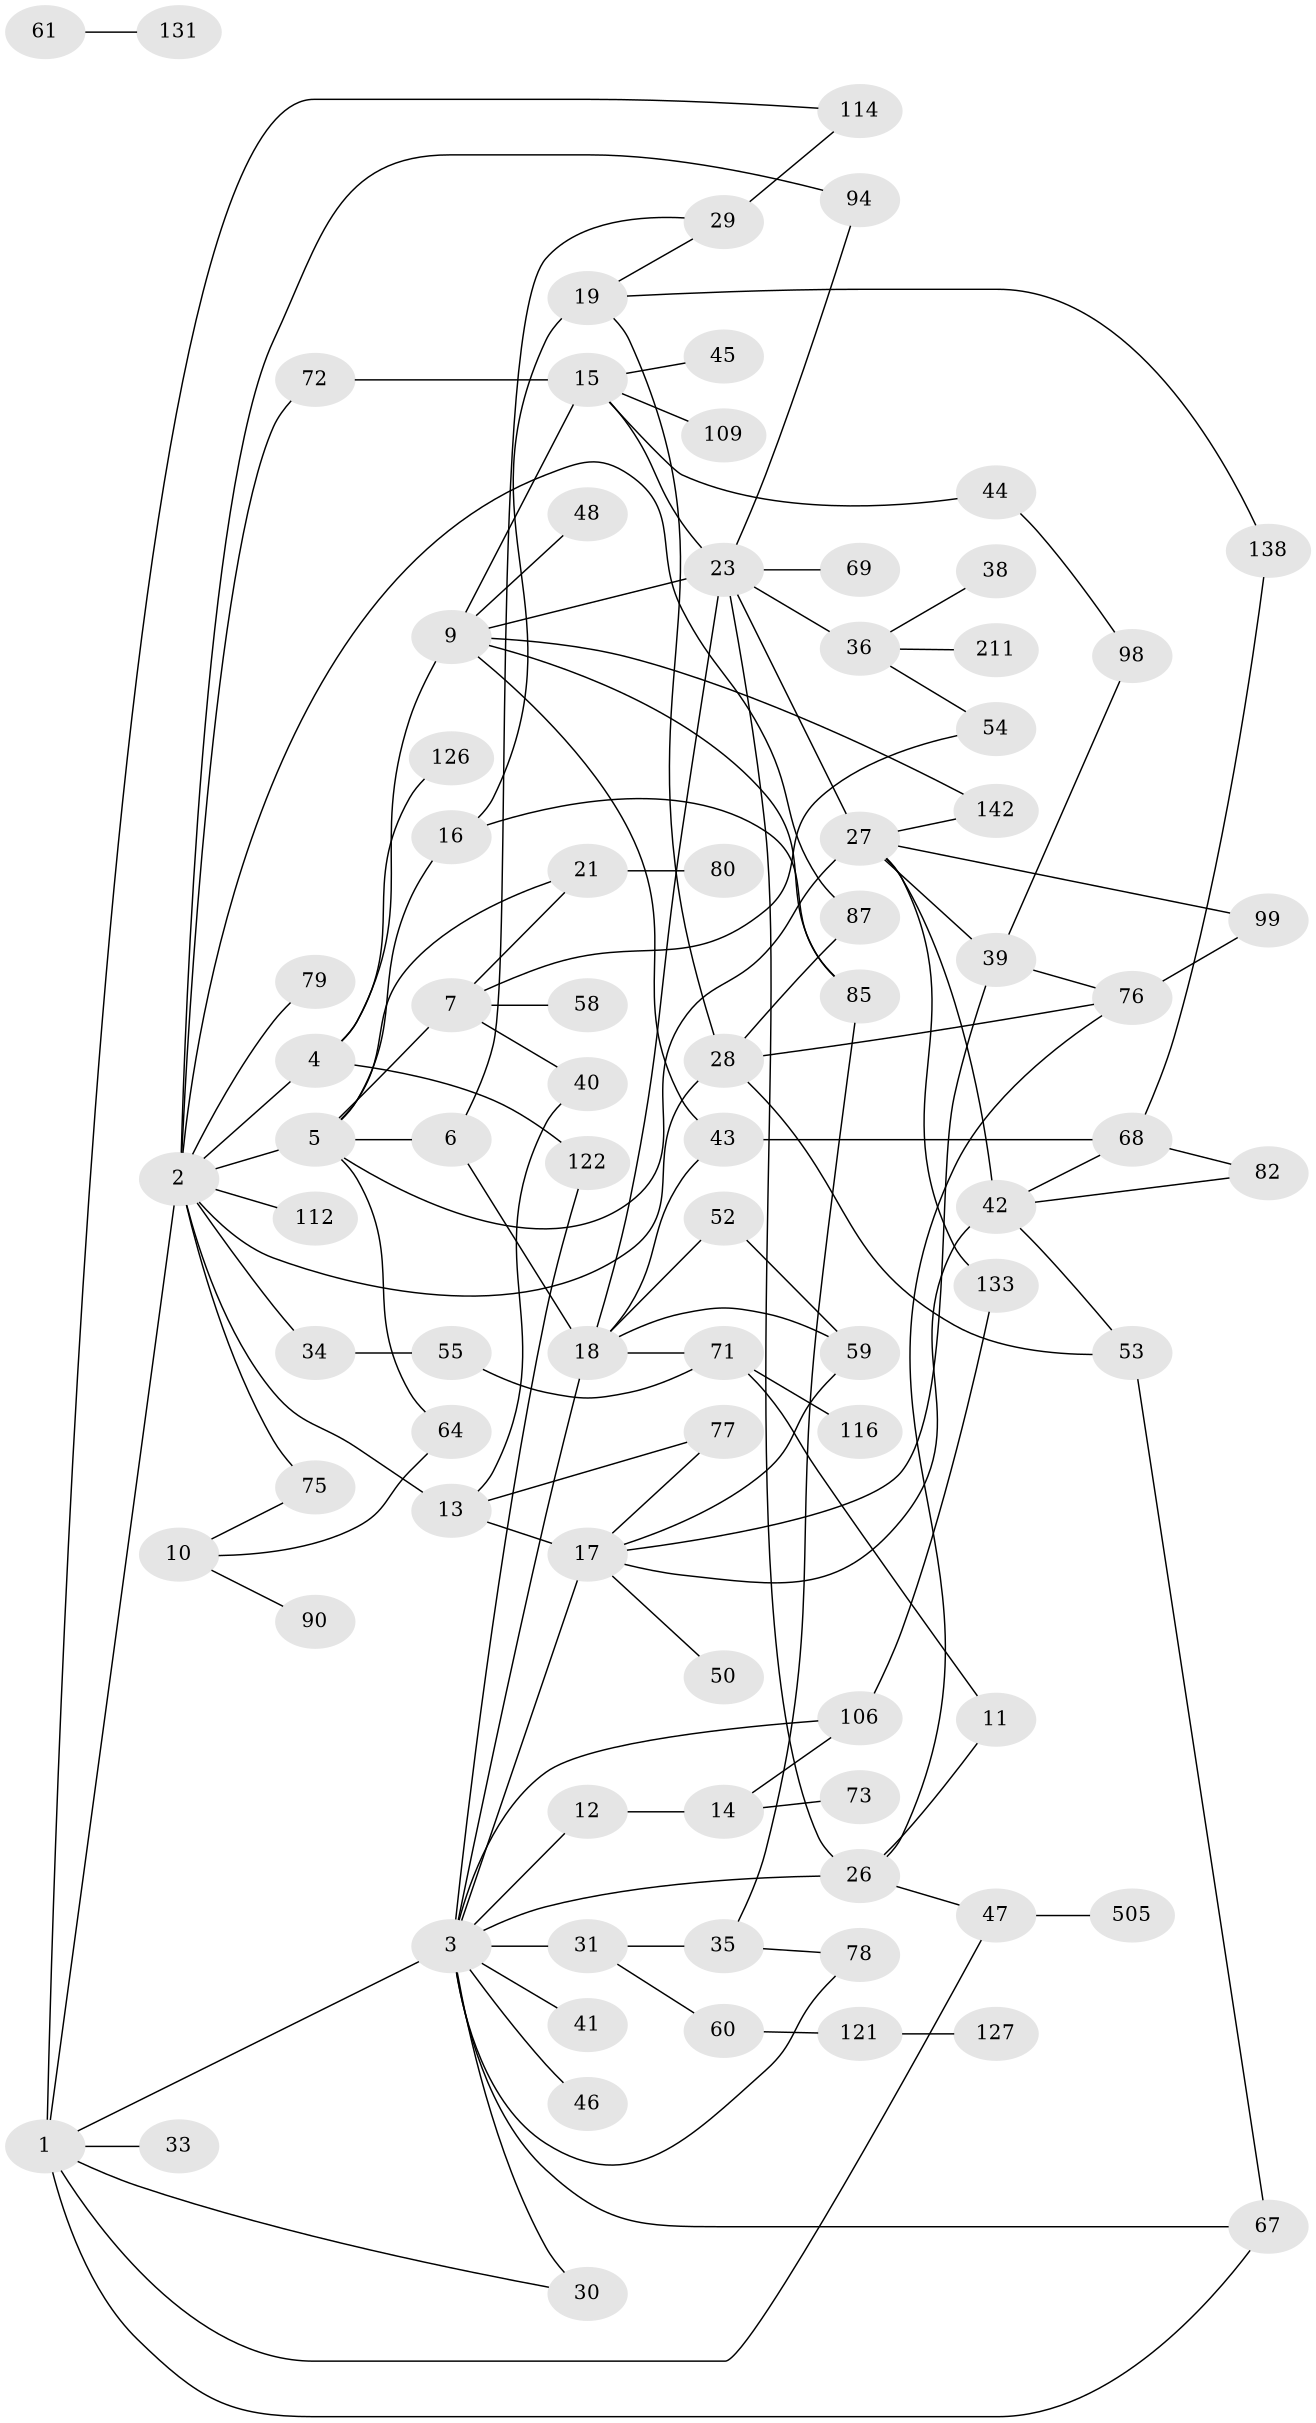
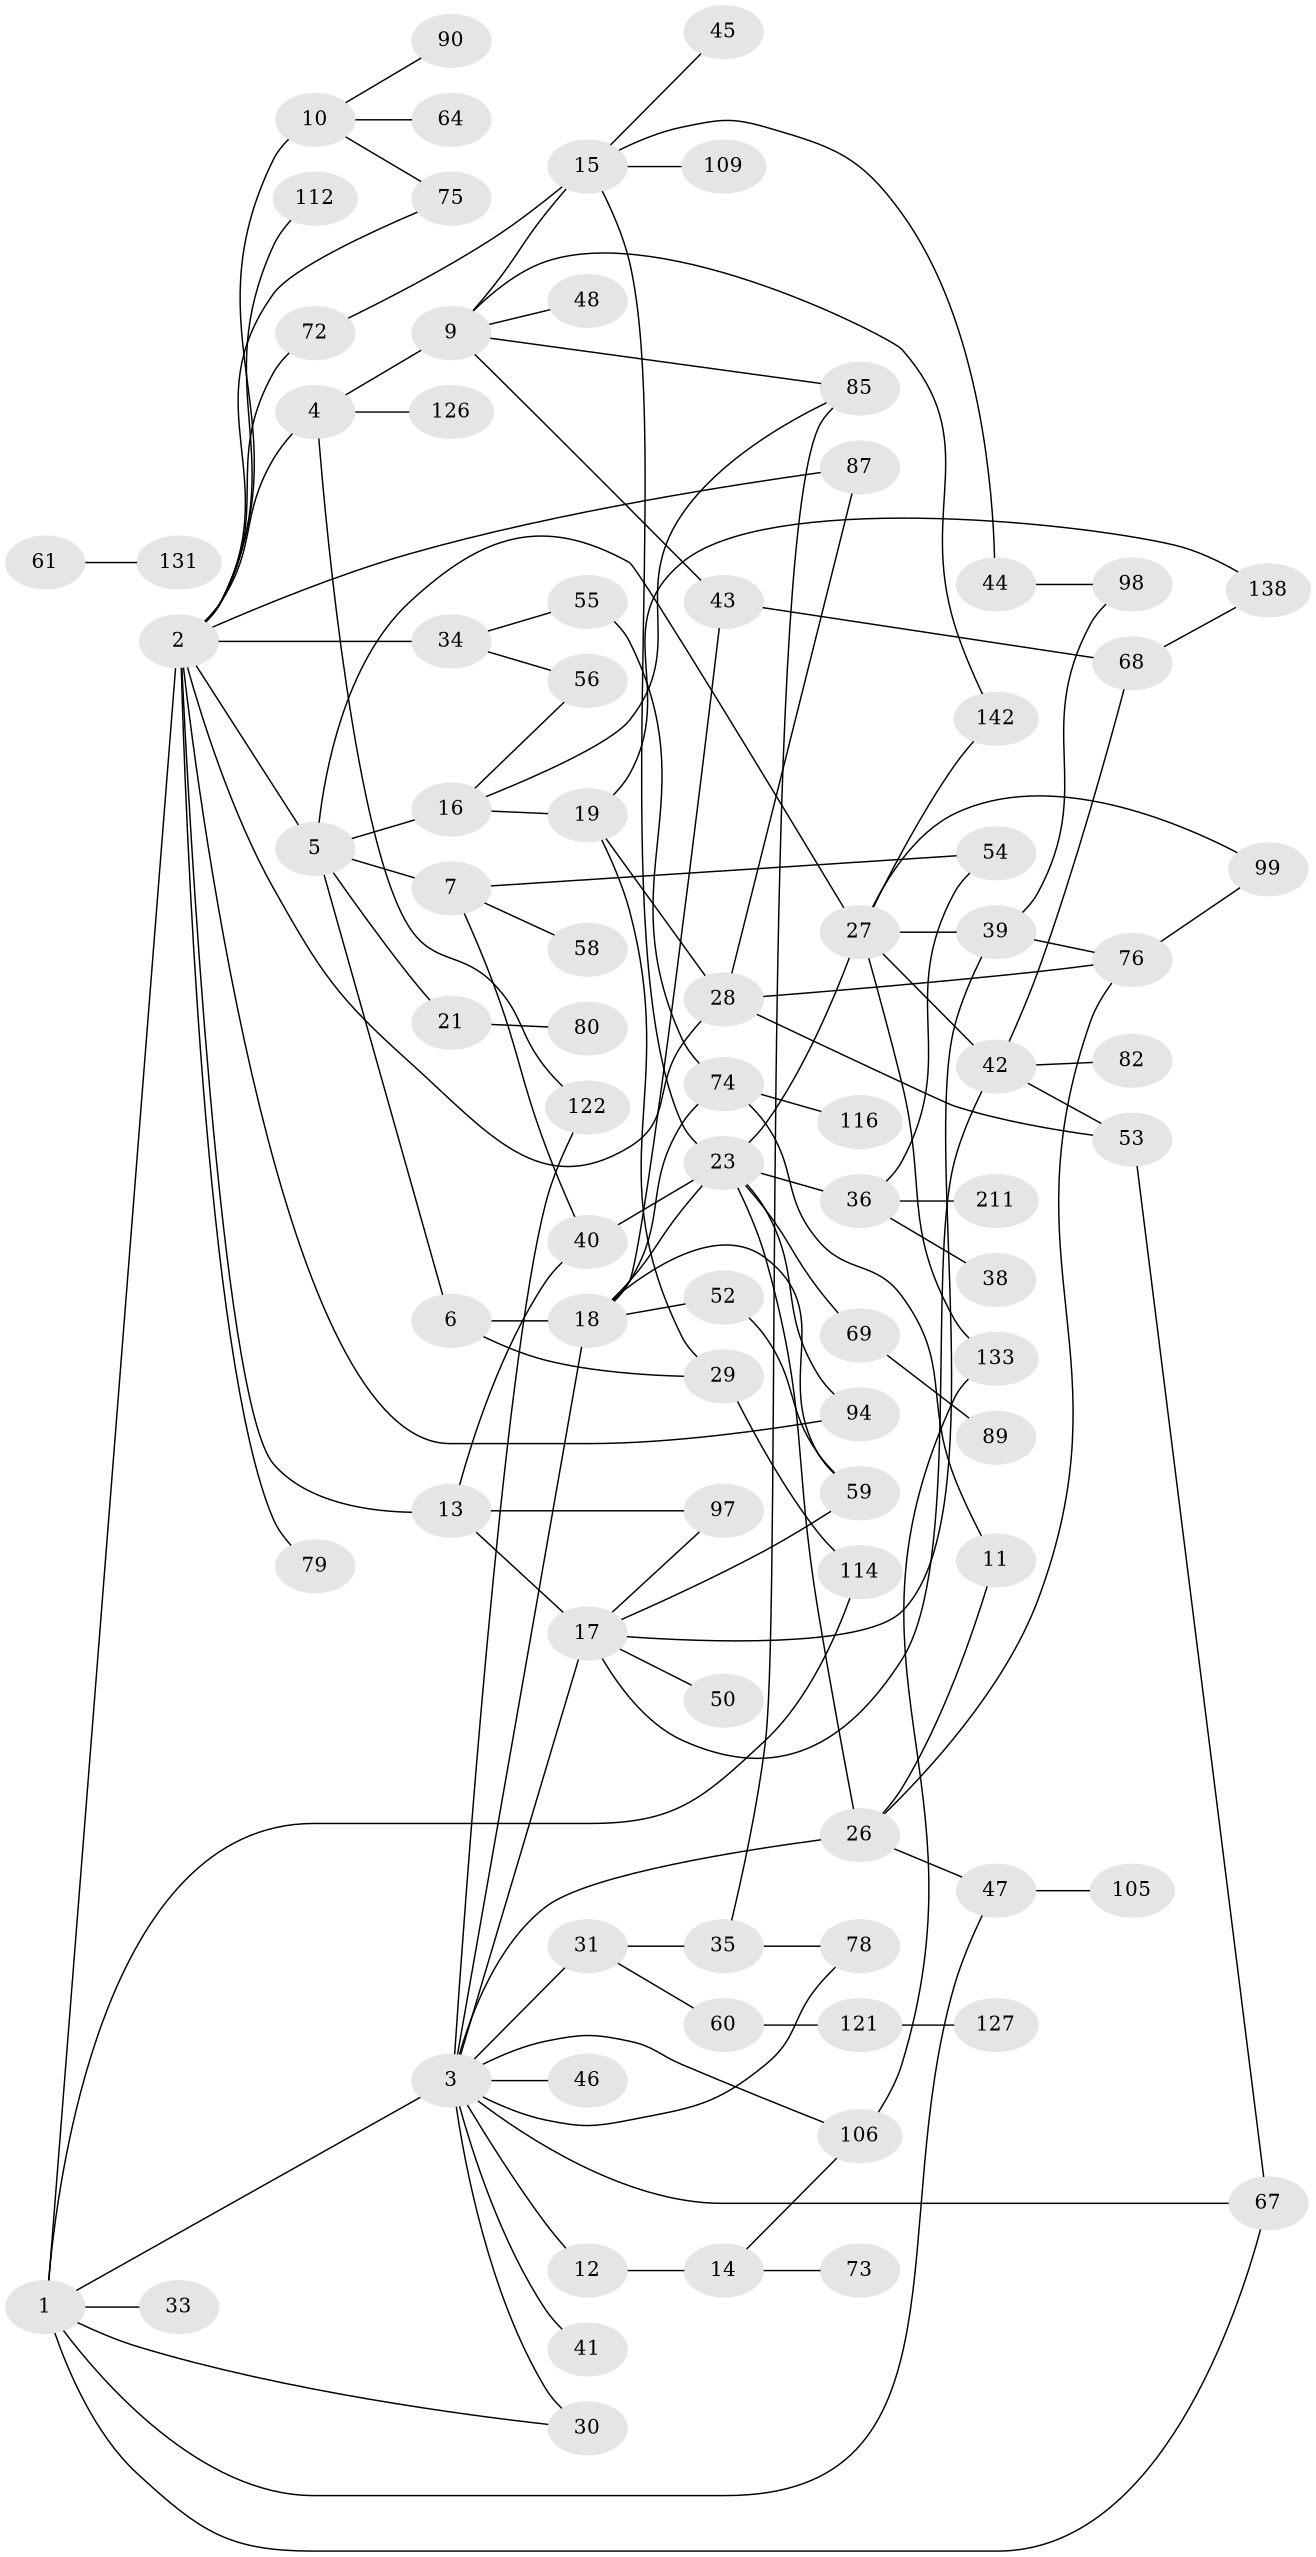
none -> (241, 318)
(588, 603) -> (667, 1196)
none -> (588, 681)
(520, 938) -> none
(1200, 1156) -> none
(383, 1272) -> none
(724, 1353) -> (724, 1084)
(724, 1432) -> (724, 1511)
none -> (996, 1438)
(1132, 1916) -> (1132, 1891)
